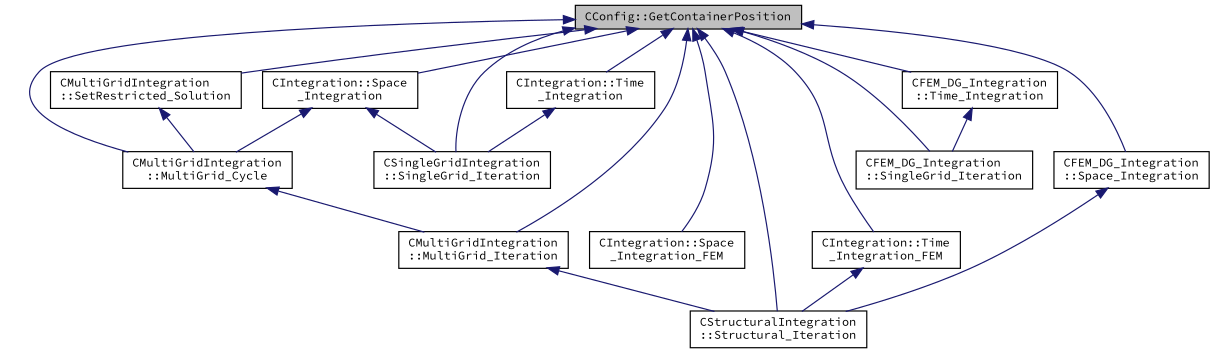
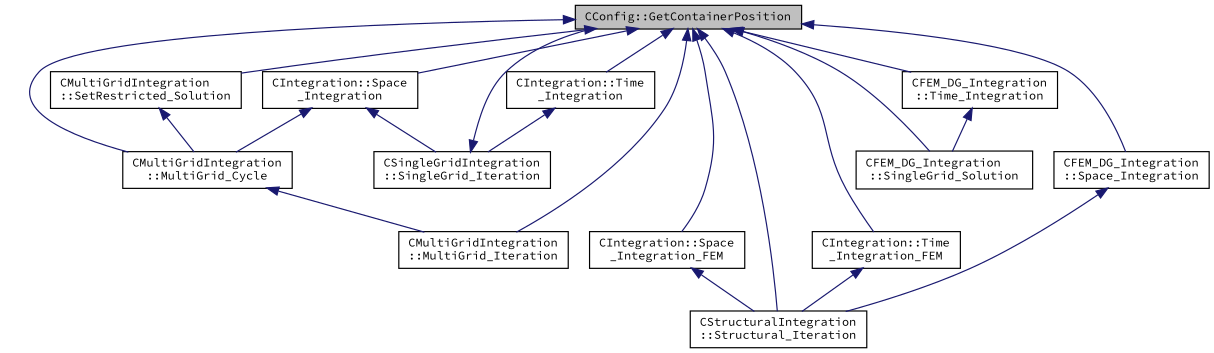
(485, 71) -> (514, 65)
(944, 170) -> (944, 170)
(637, 291) -> (728, 293)
